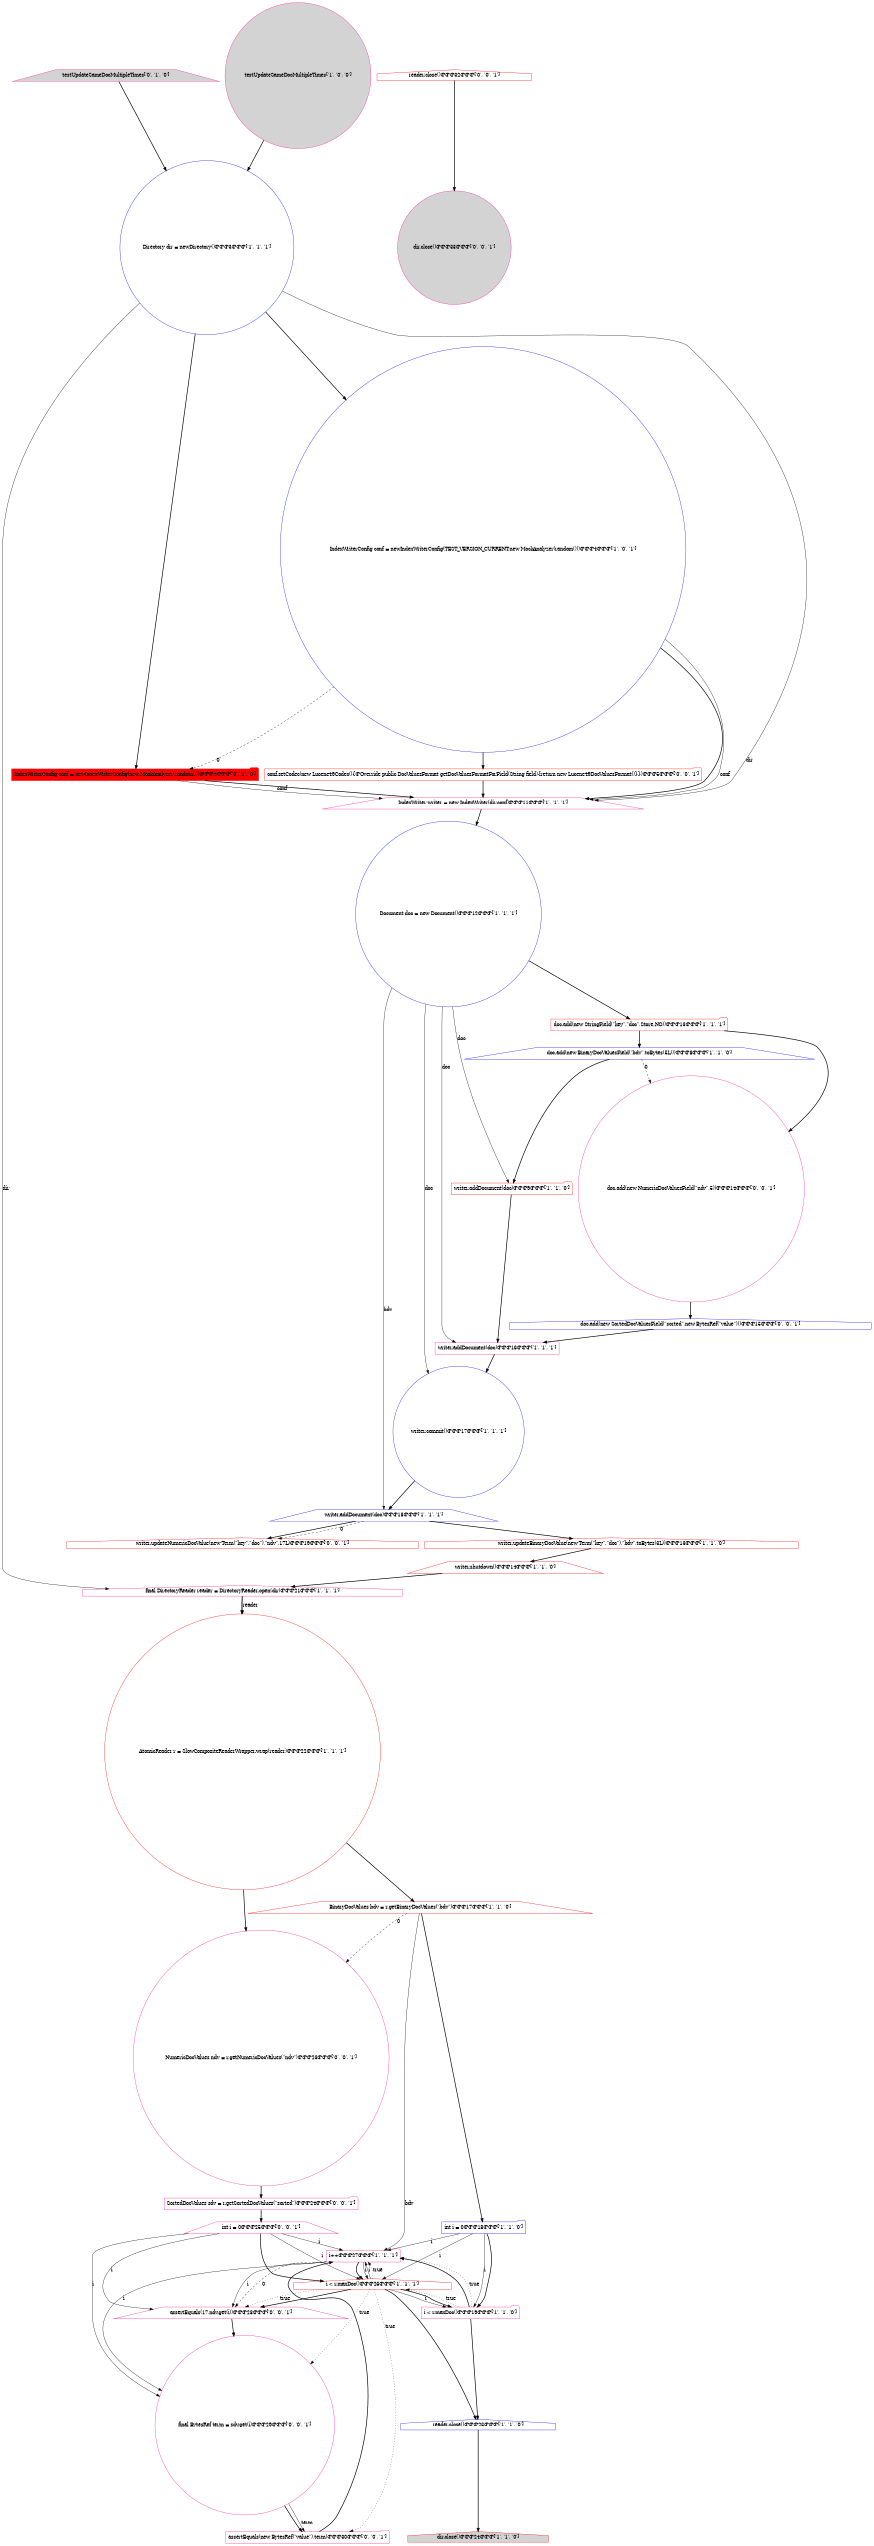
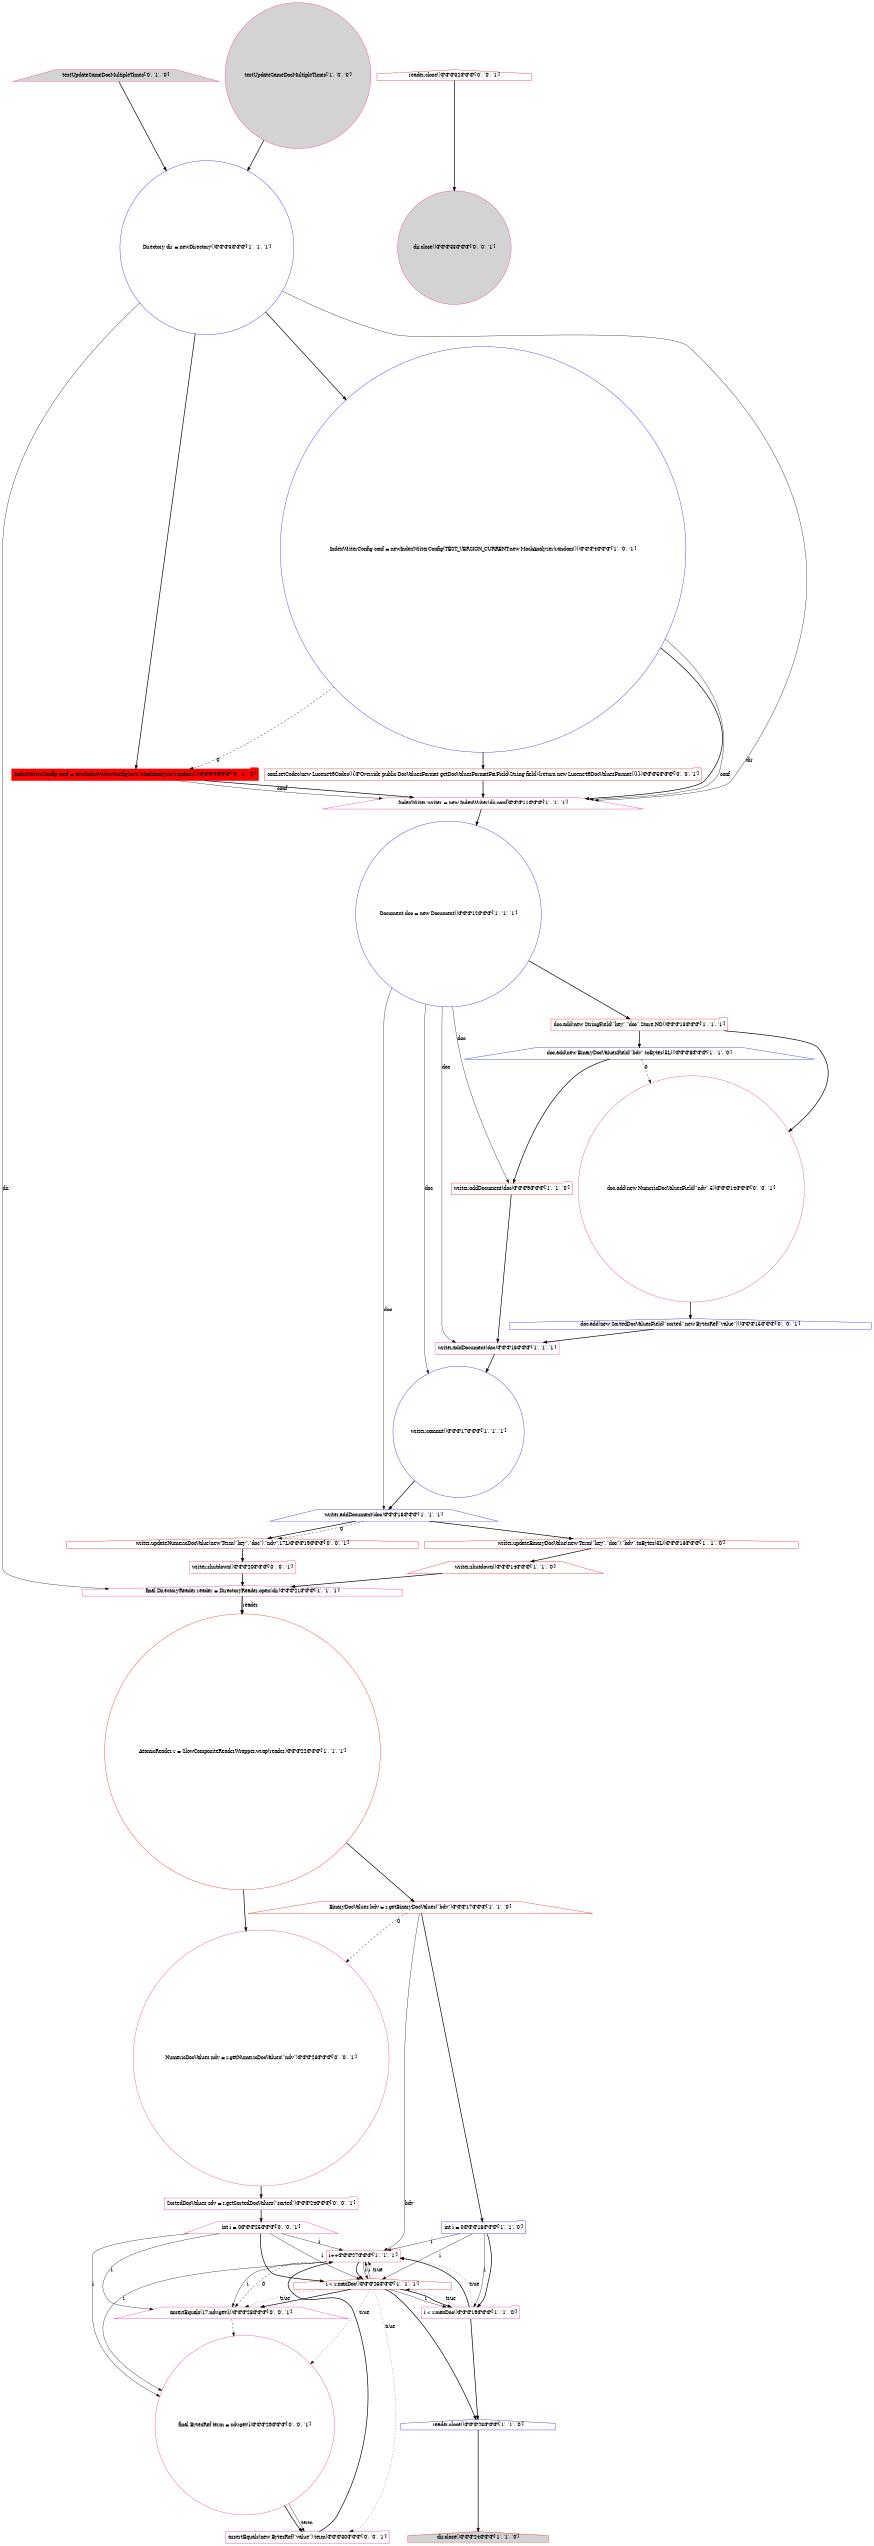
(388, 1310) -> (388, 1310)
none -> (243, 1568)
(233, 2326) -> (233, 2326)
